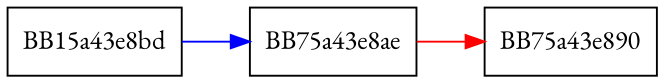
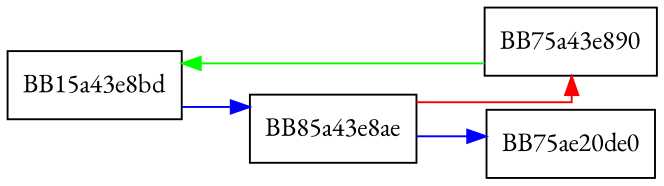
(333, 42) -> (333, 129)
none -> (343, 63)
none -> (571, 144)
